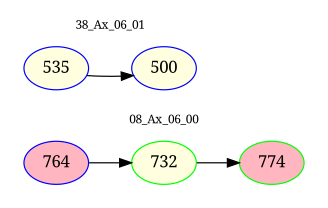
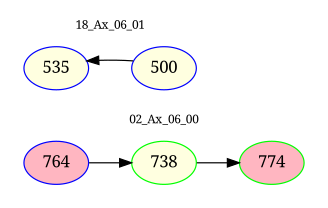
(110, 26) -> (110, 26)
(104, 76) -> (116, 60)
(164, 120) -> (164, 120)
(164, 163) -> (164, 163)
